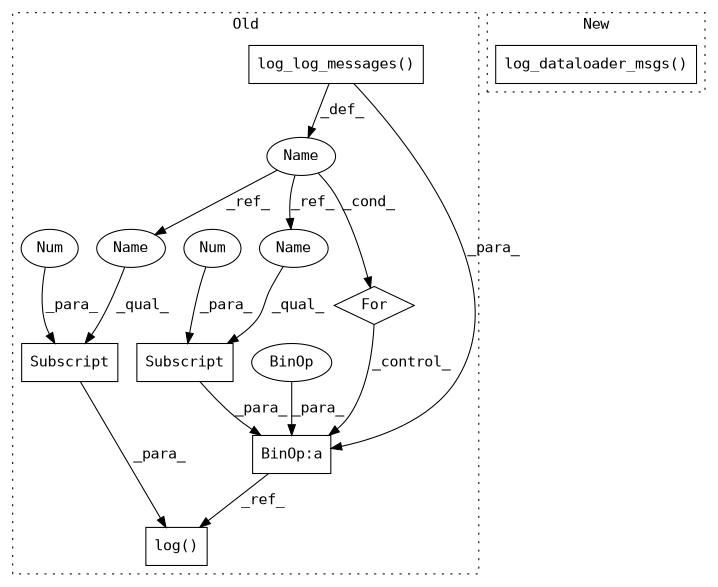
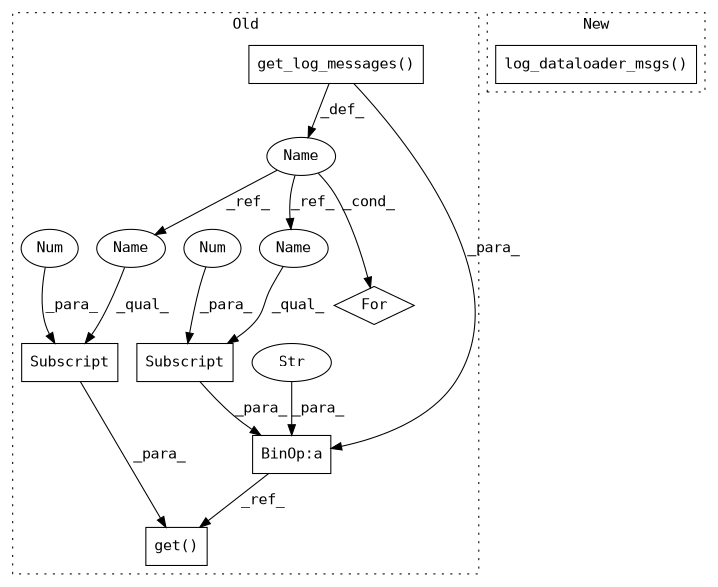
(336, 64) -> (336, 64)
(292, 363) -> (292, 363)
(365, 380) -> none
(177, 546) -> (177, 546)
